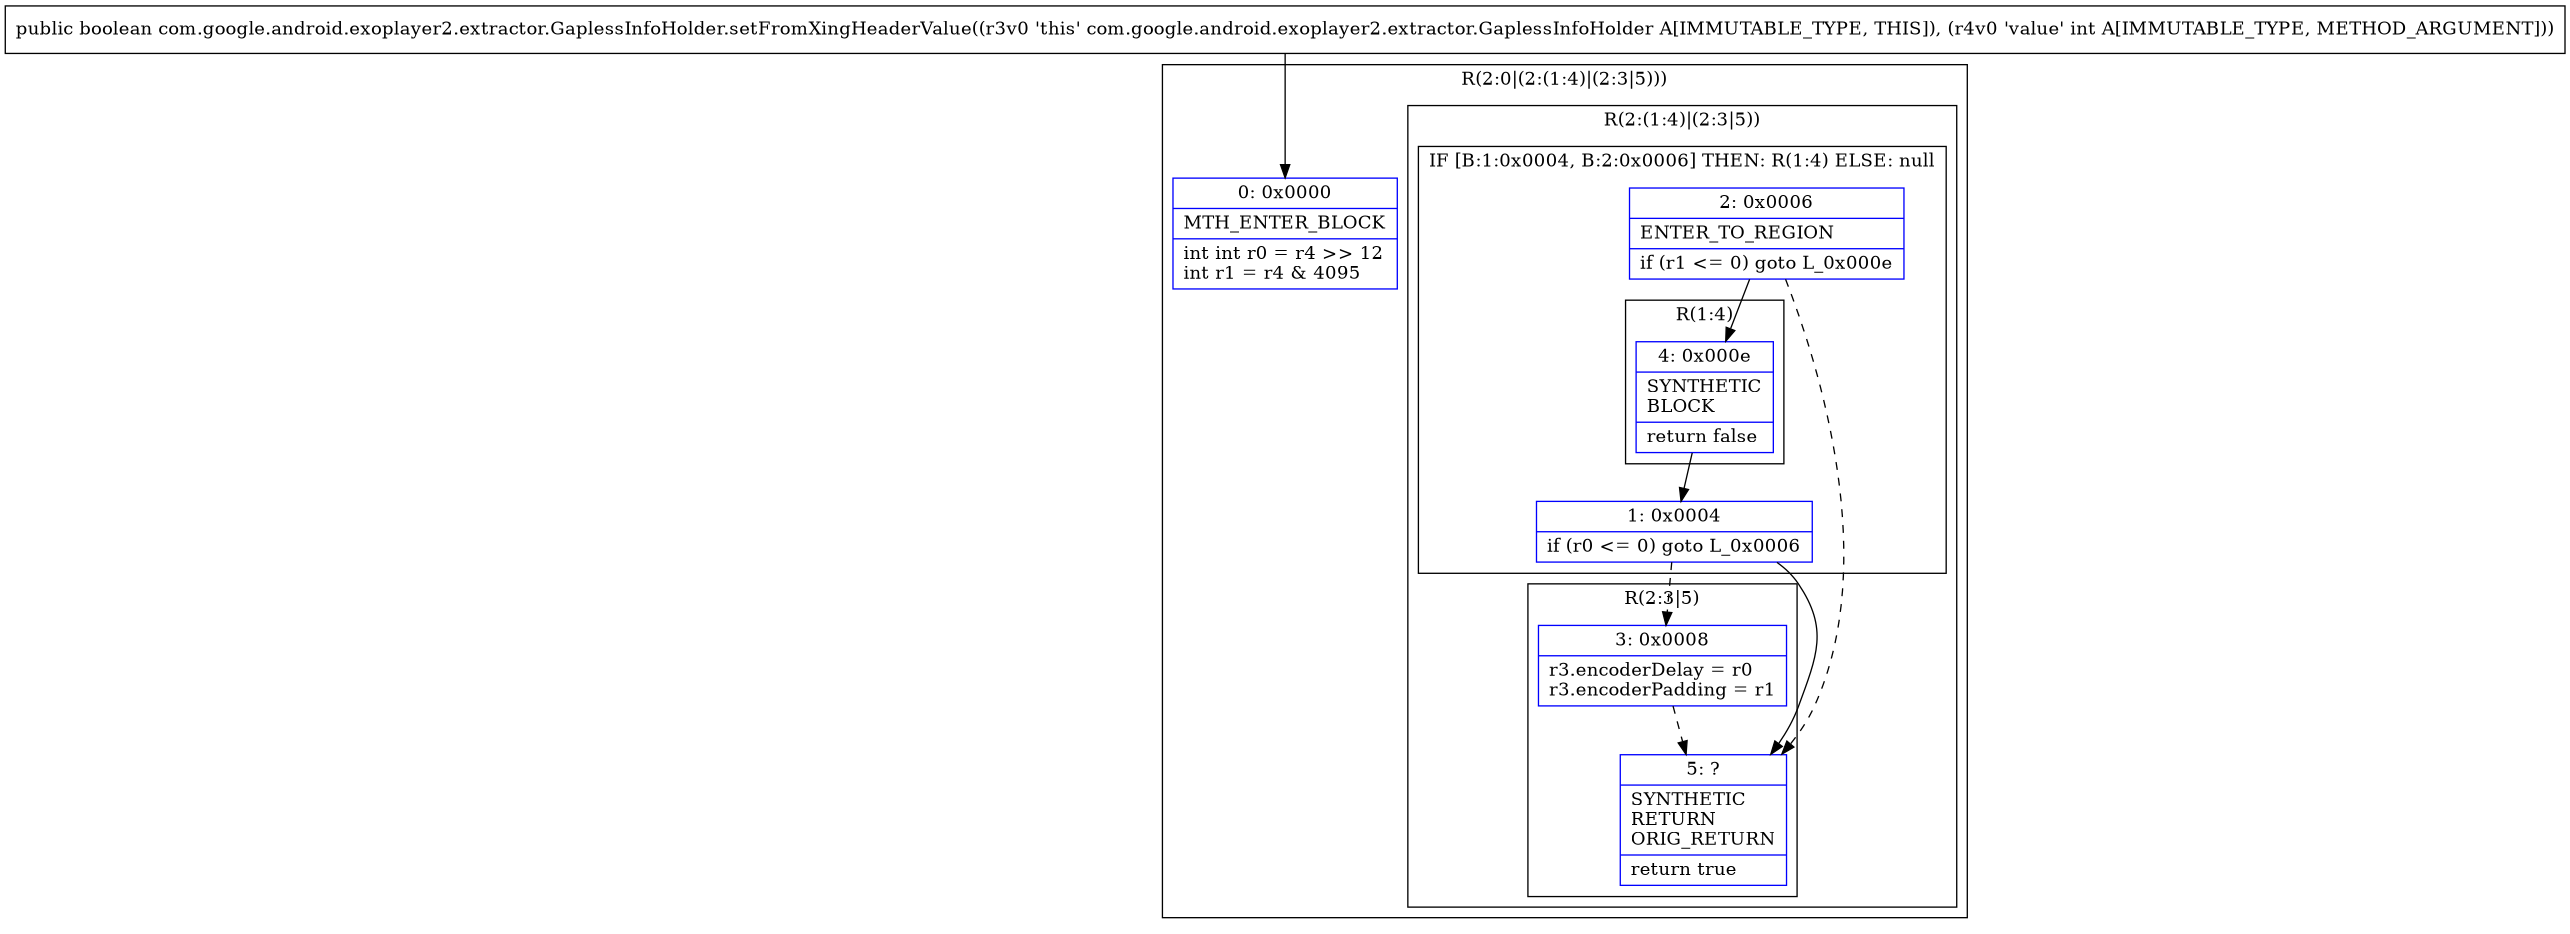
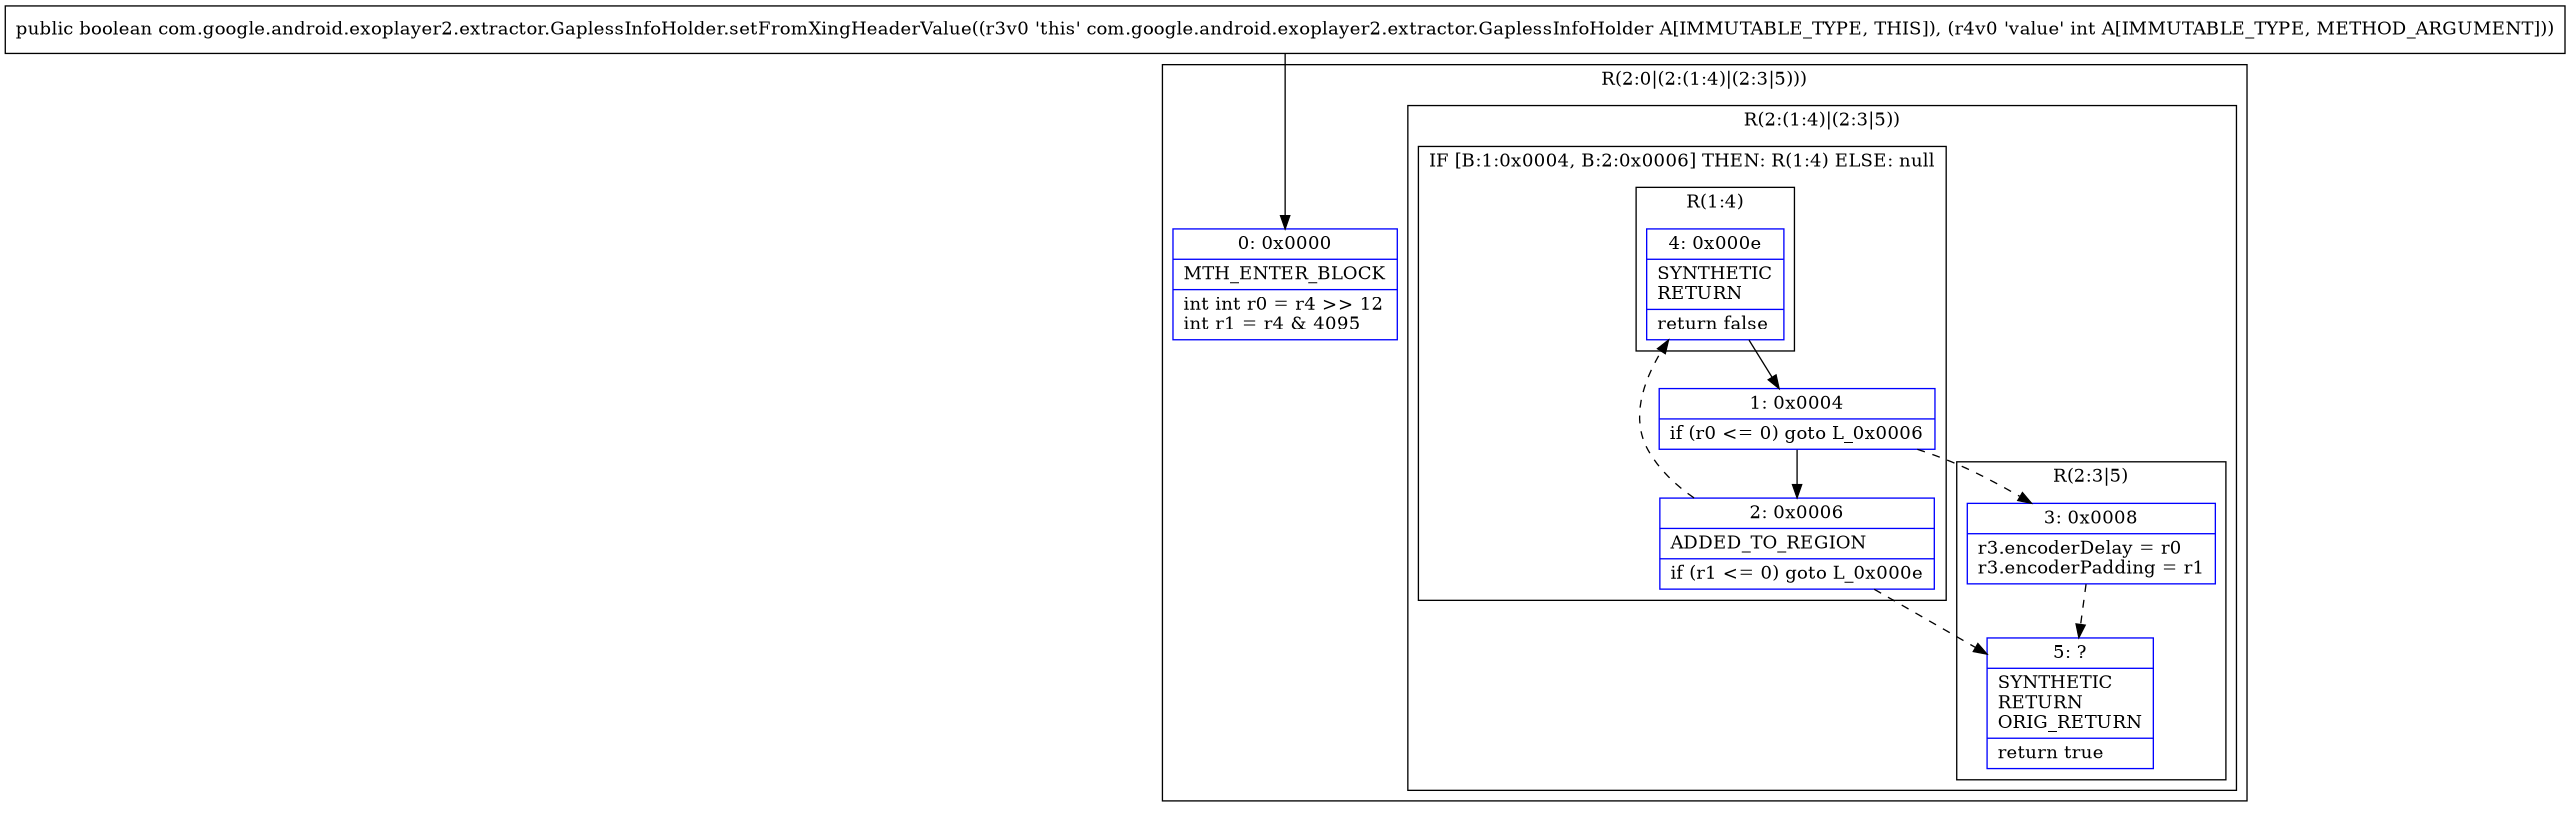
(1738, 233) -> (1769, 543)
(1738, 309) -> (1642, 433)
(1681, 406) -> (1700, 294)
(1816, 650) -> (1797, 467)
